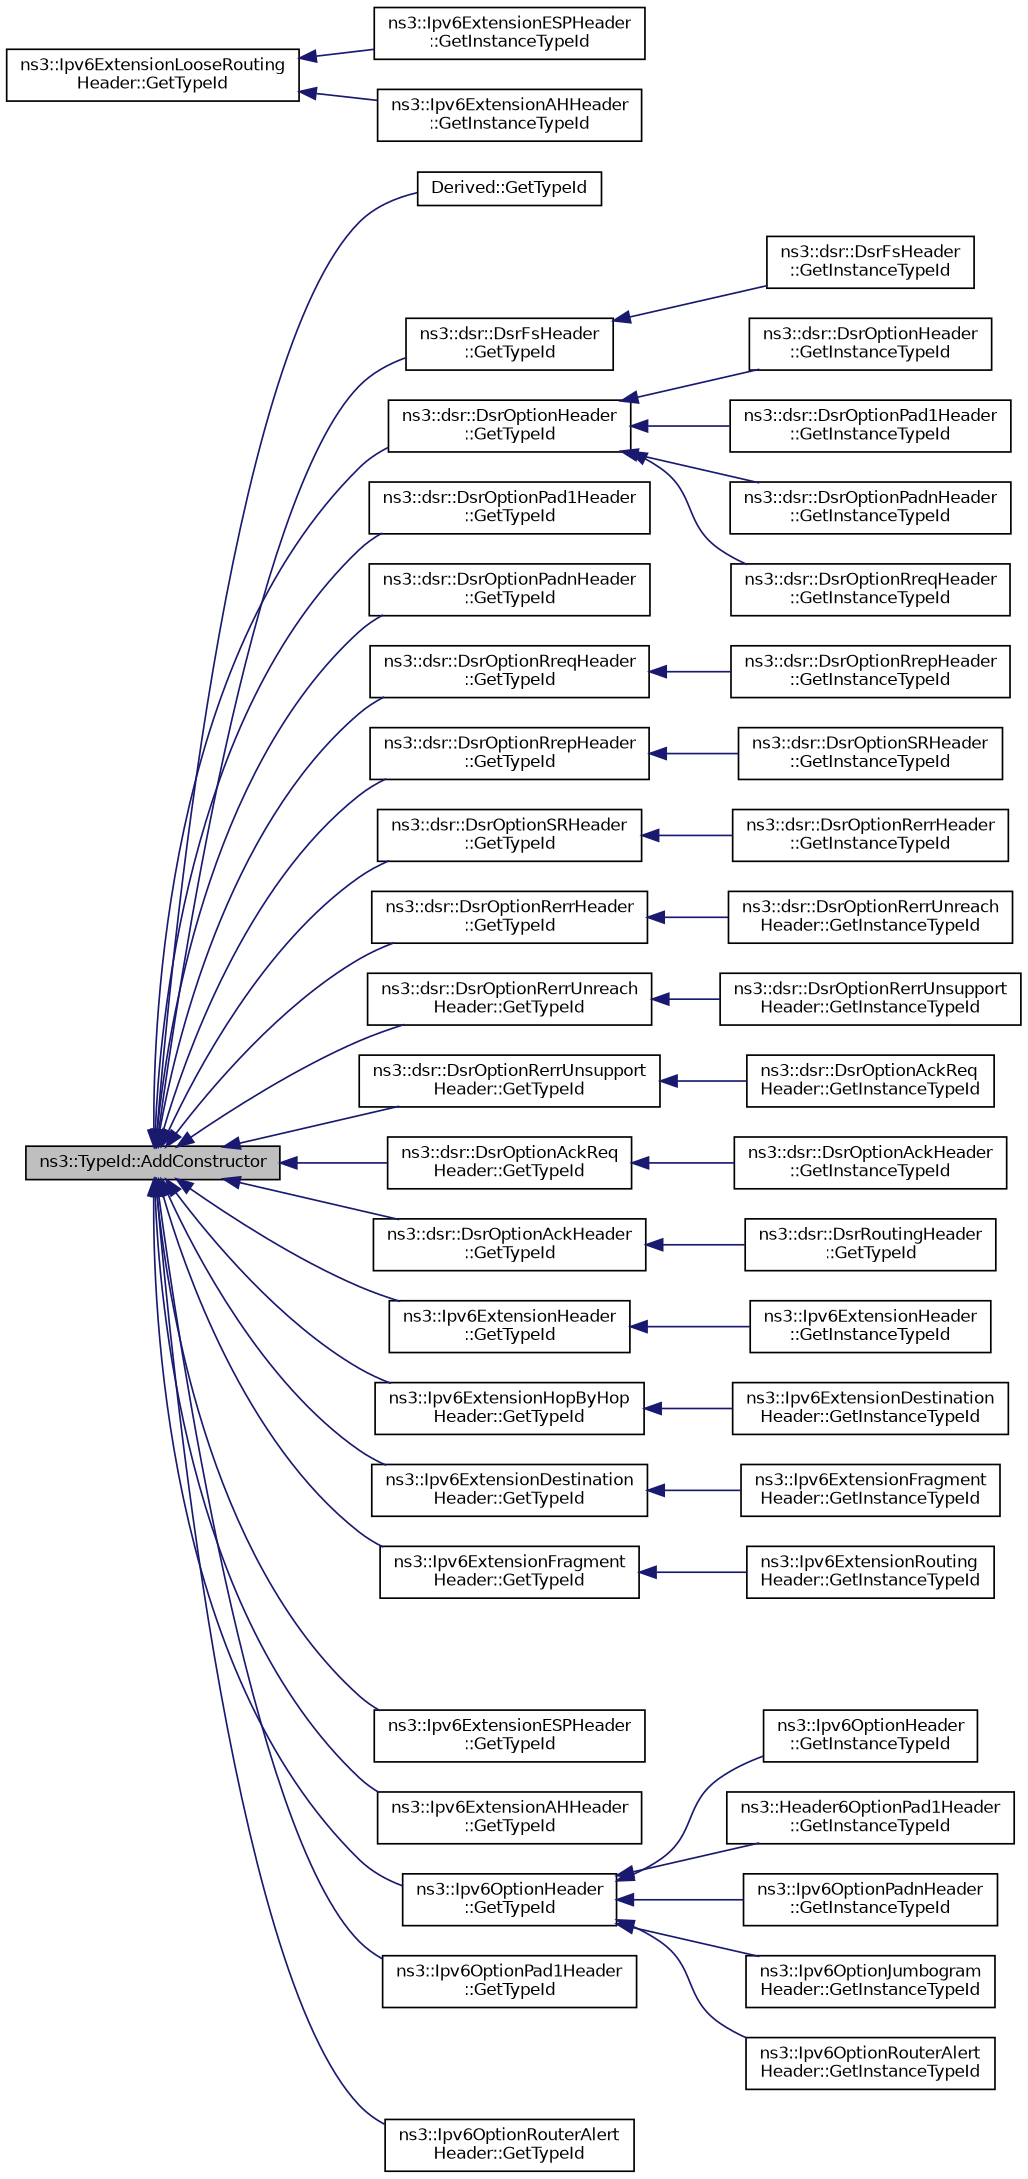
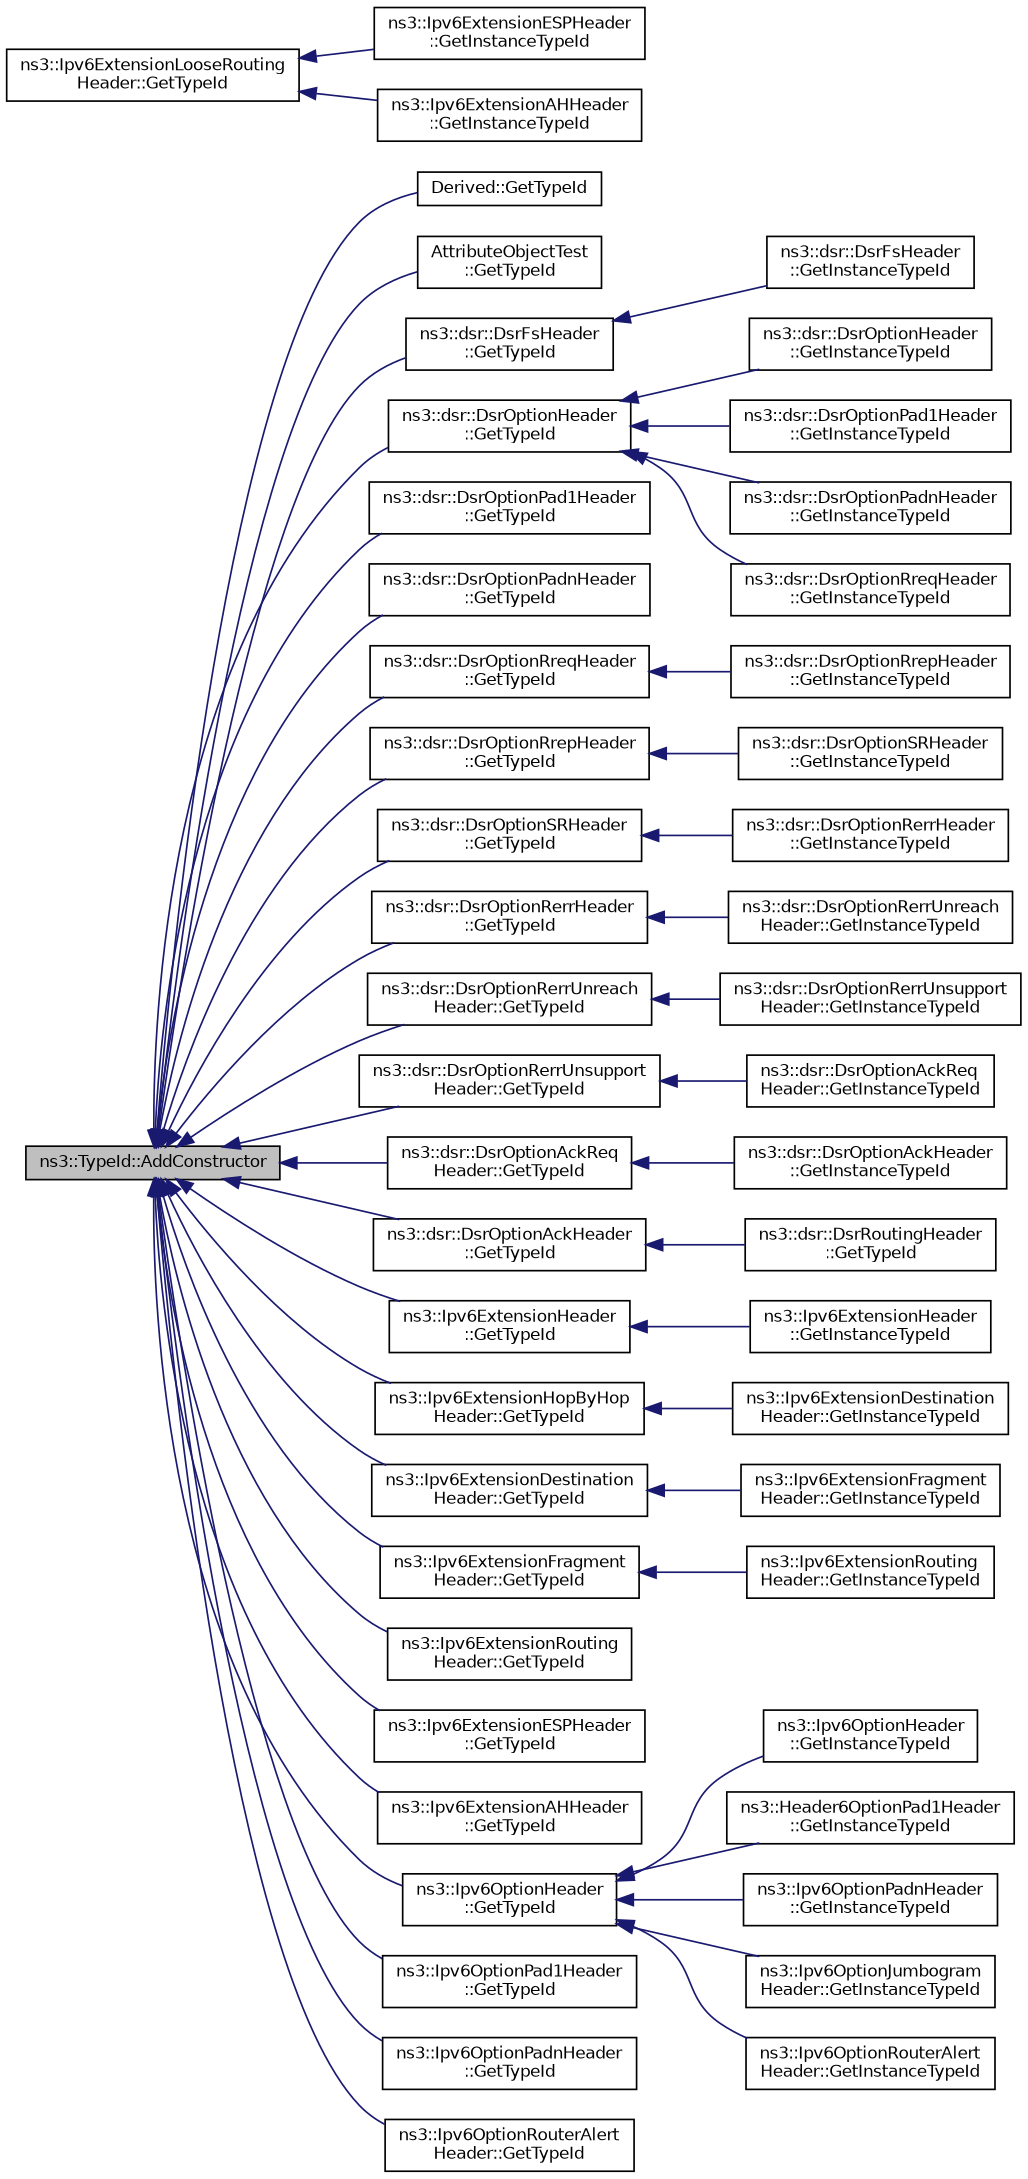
none -> (510, 262)
none -> (510, 1654)
none -> (510, 2063)
